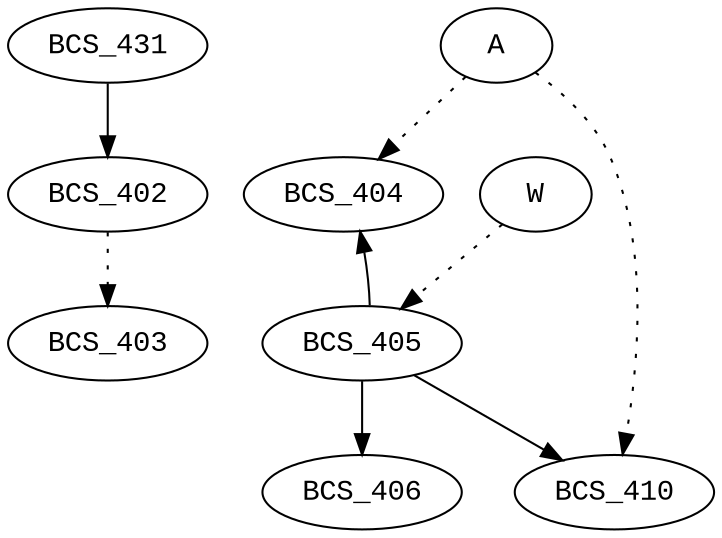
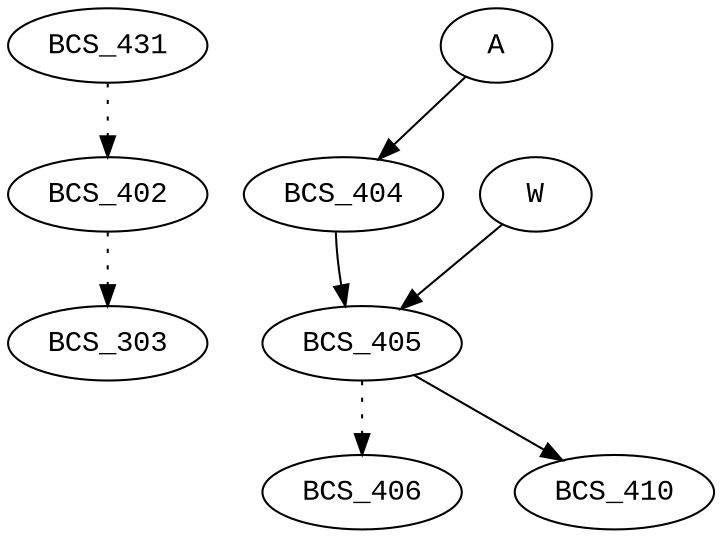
(108, 110) -> (108, 110)
(430, 111) -> (430, 111)
(632, 237) -> none
(460, 260) -> (460, 260)
(368, 279) -> (338, 259)
(108, 343) -> (108, 343)
(362, 408) -> (362, 408)
